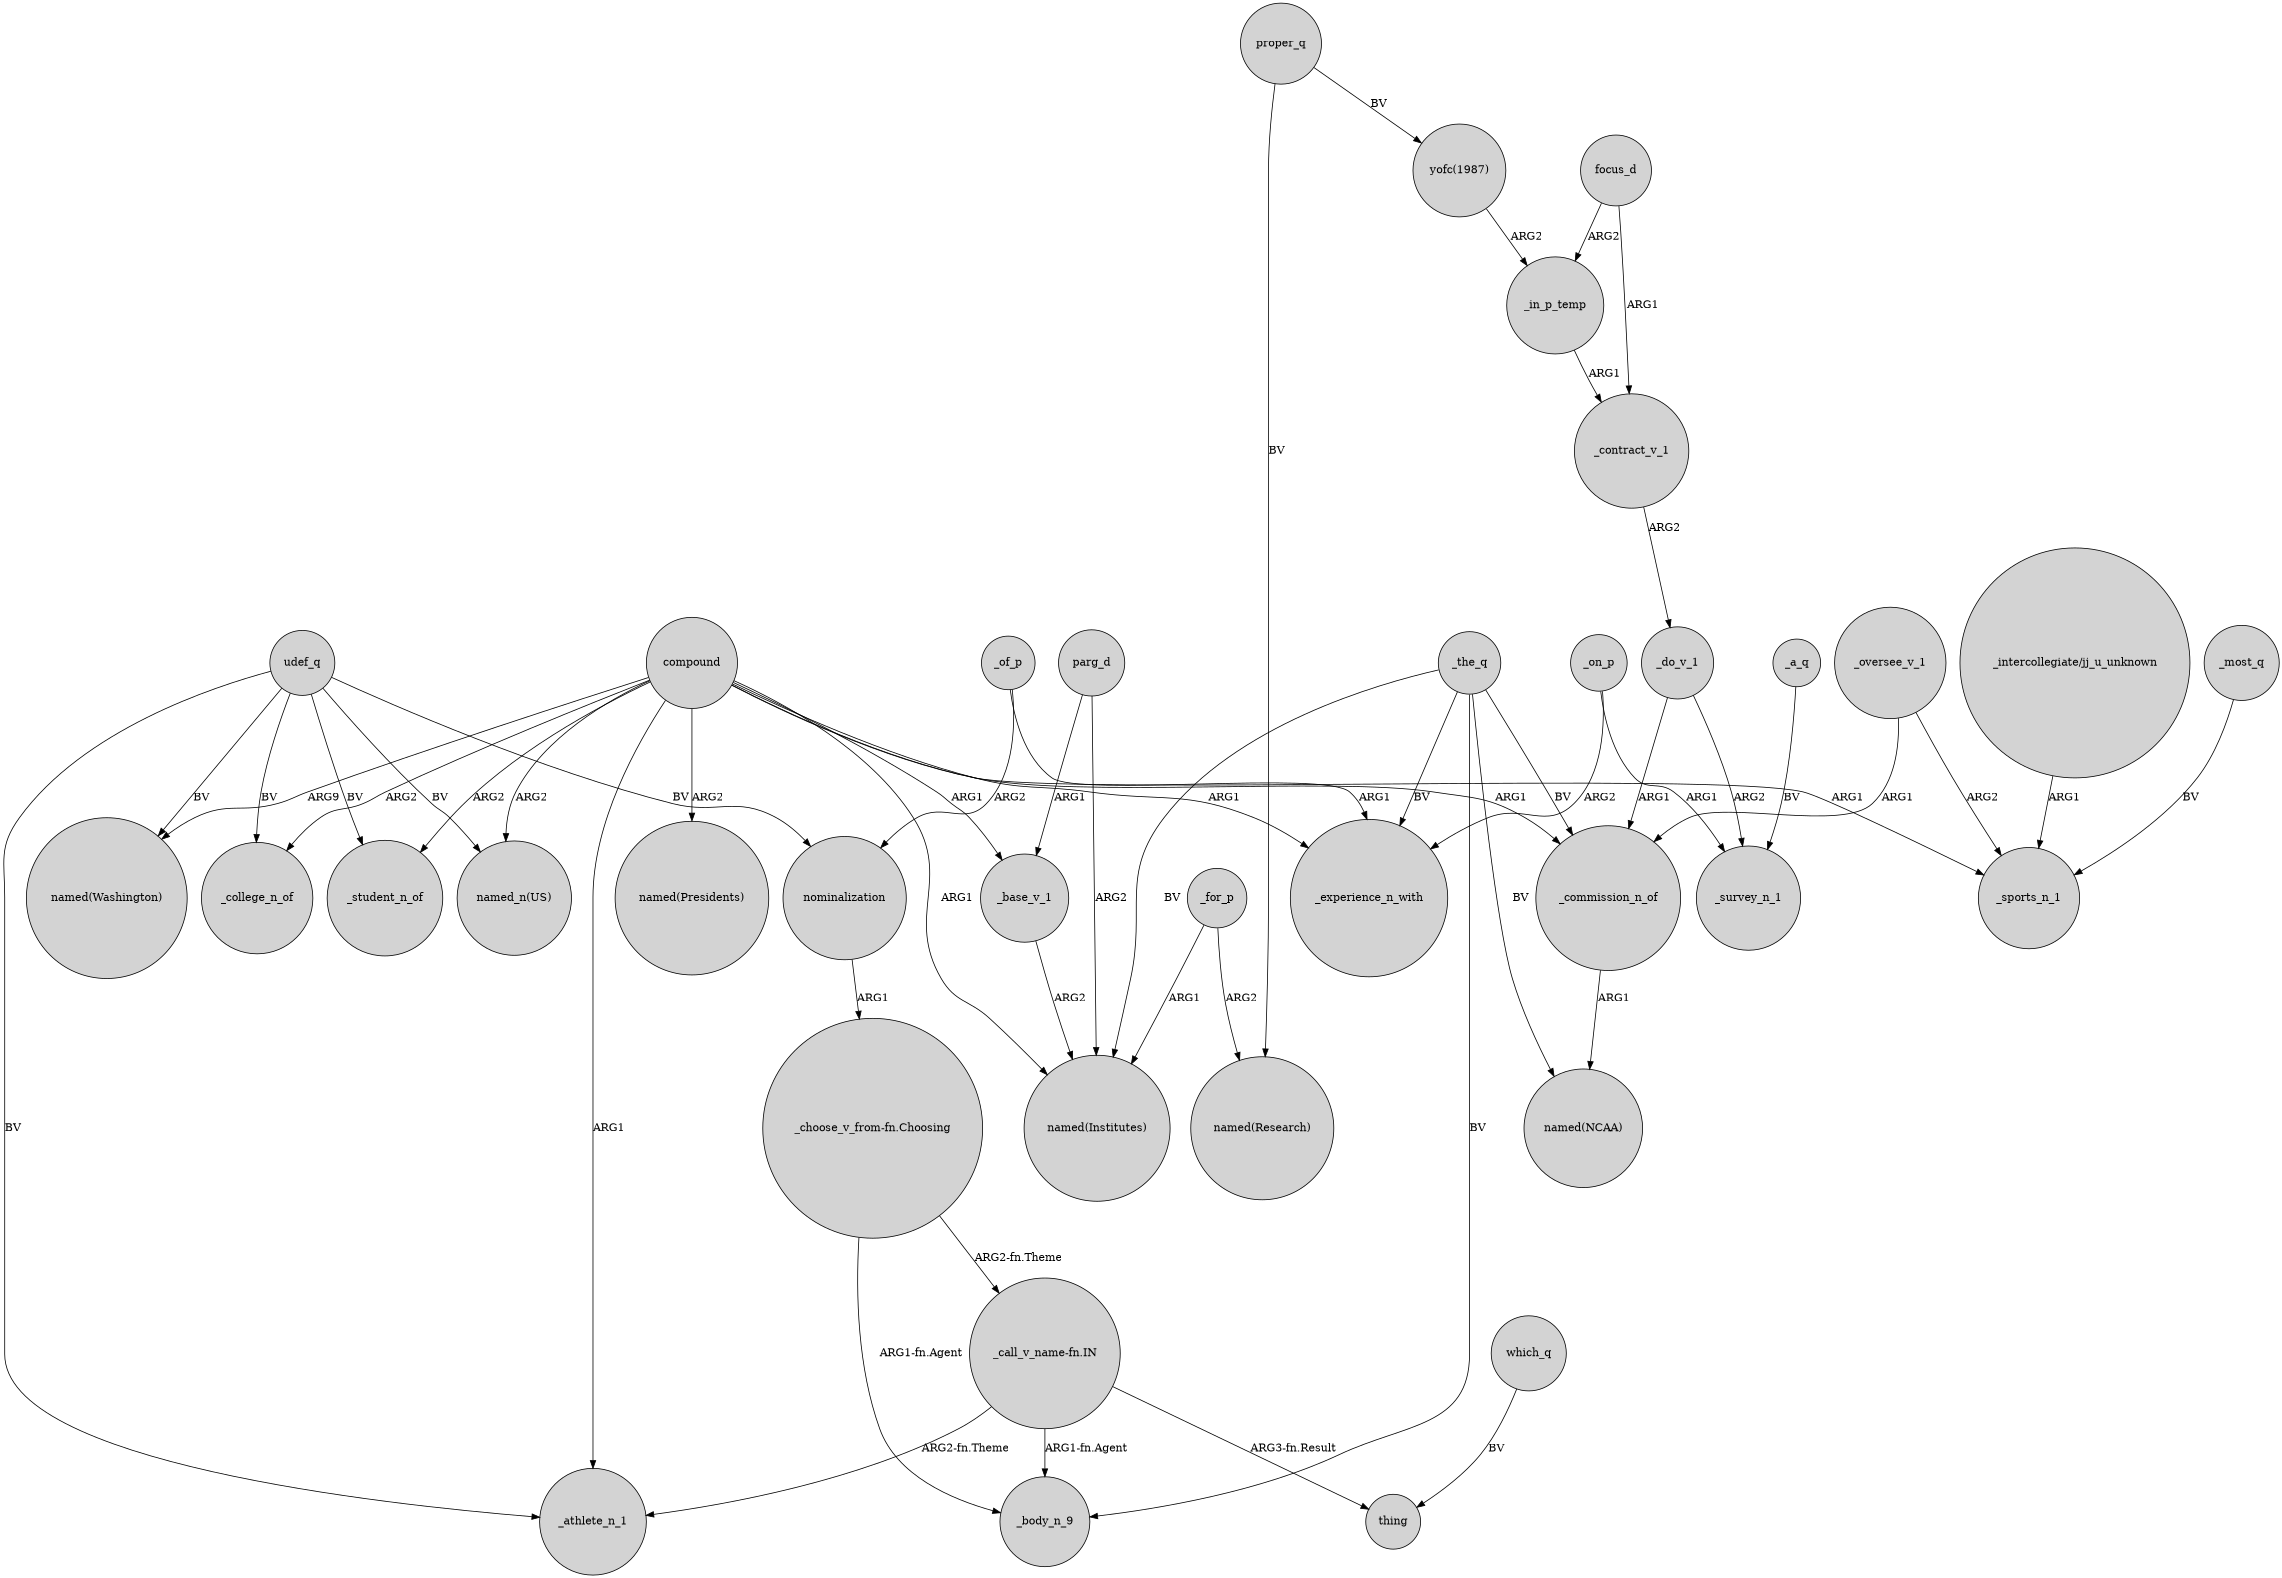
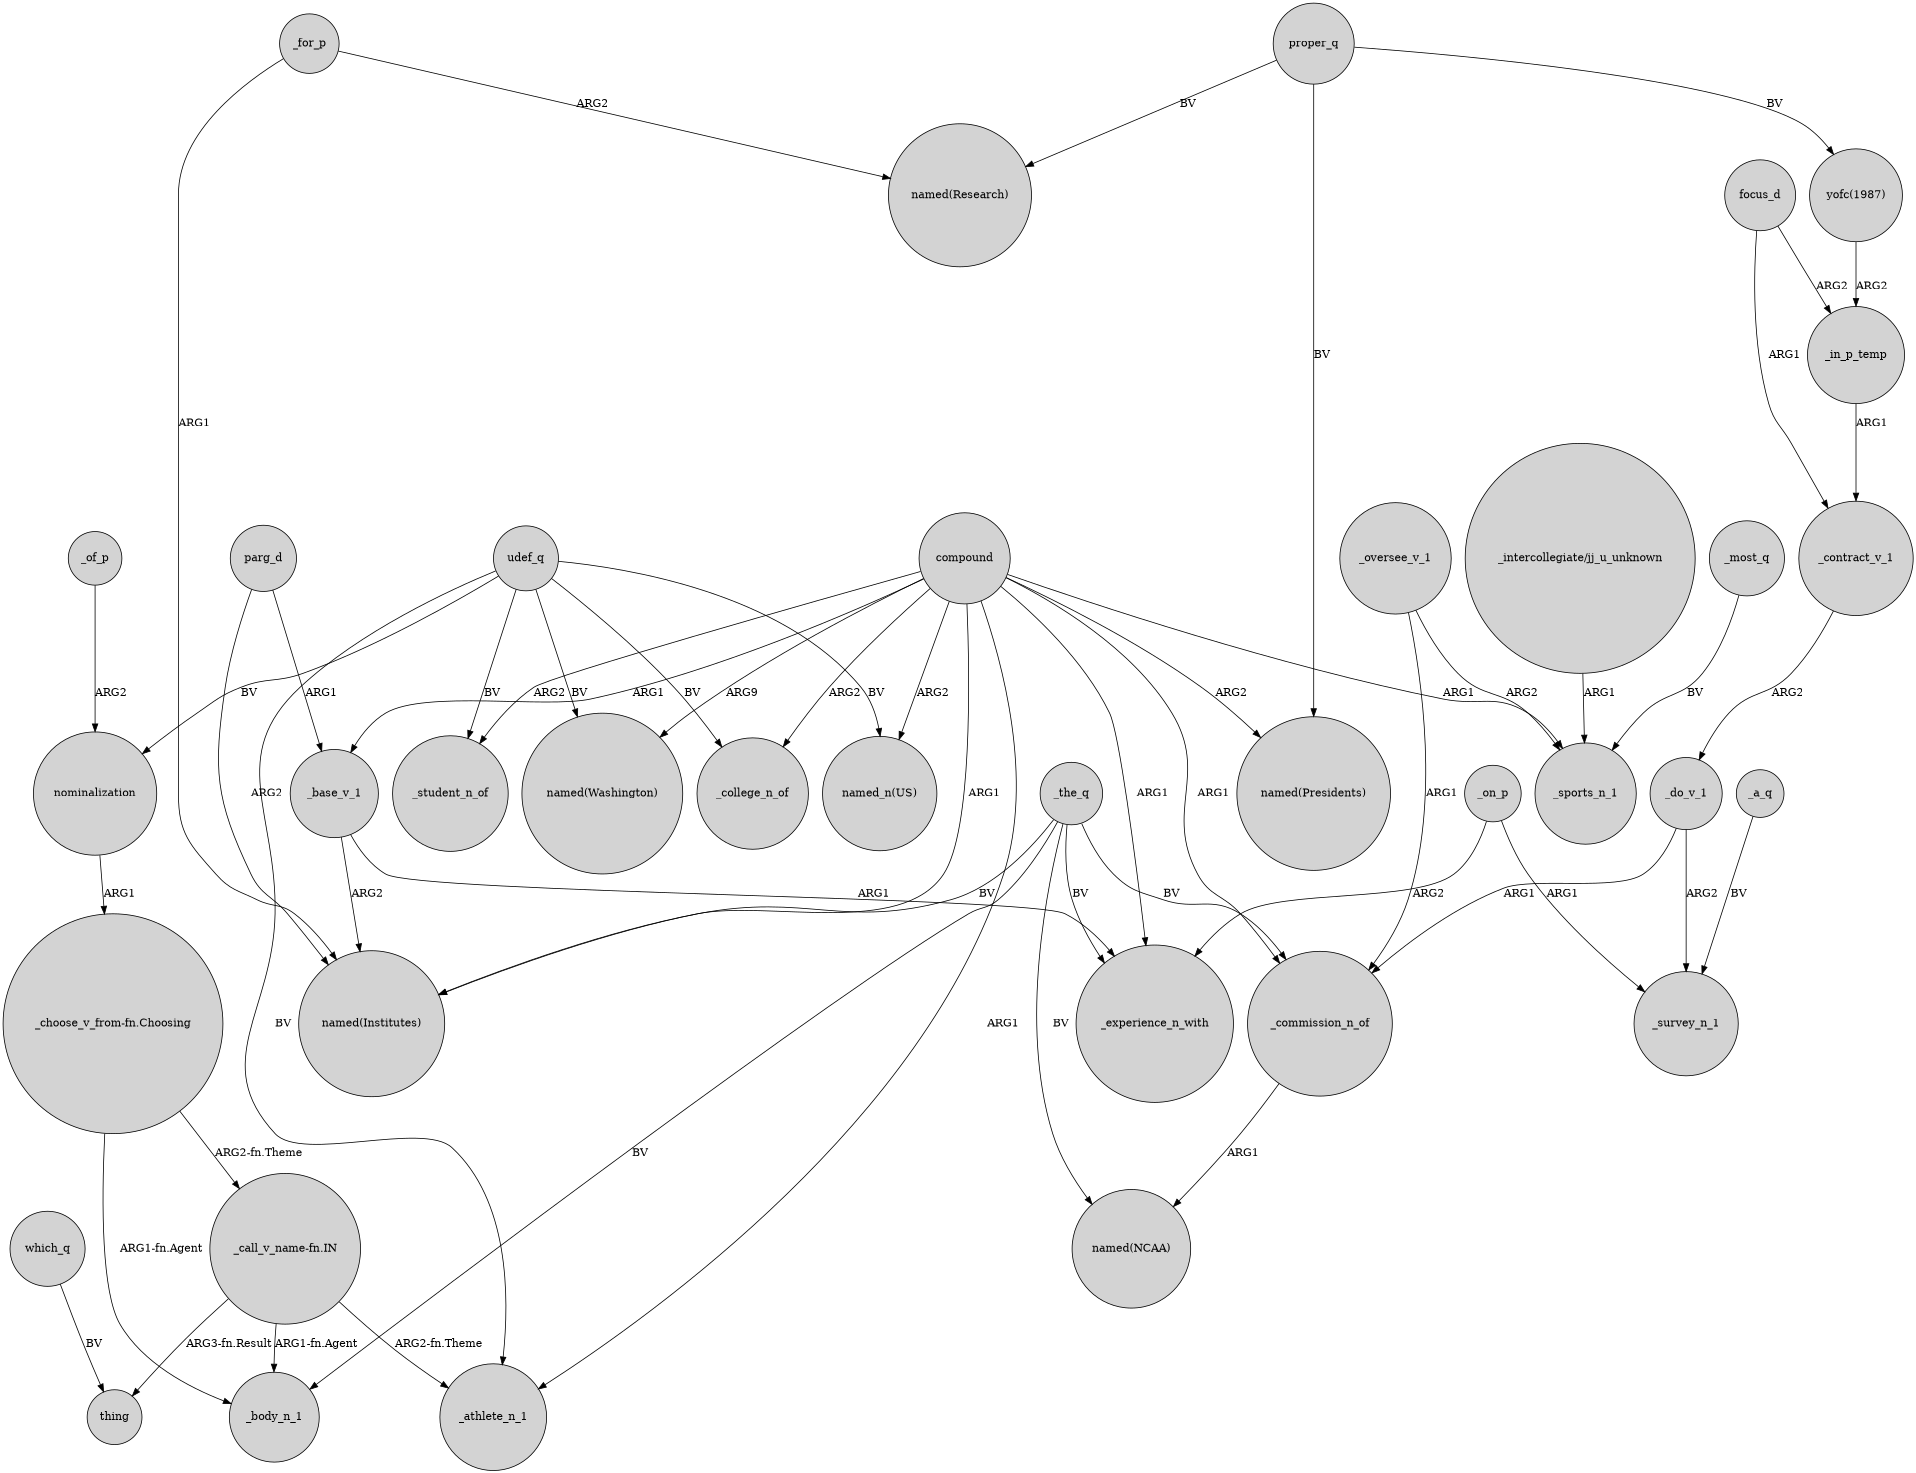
none -> (1314, 396)
(1163, 785) -> (727, 895)
(1045, 1522) -> (274, 1417)
